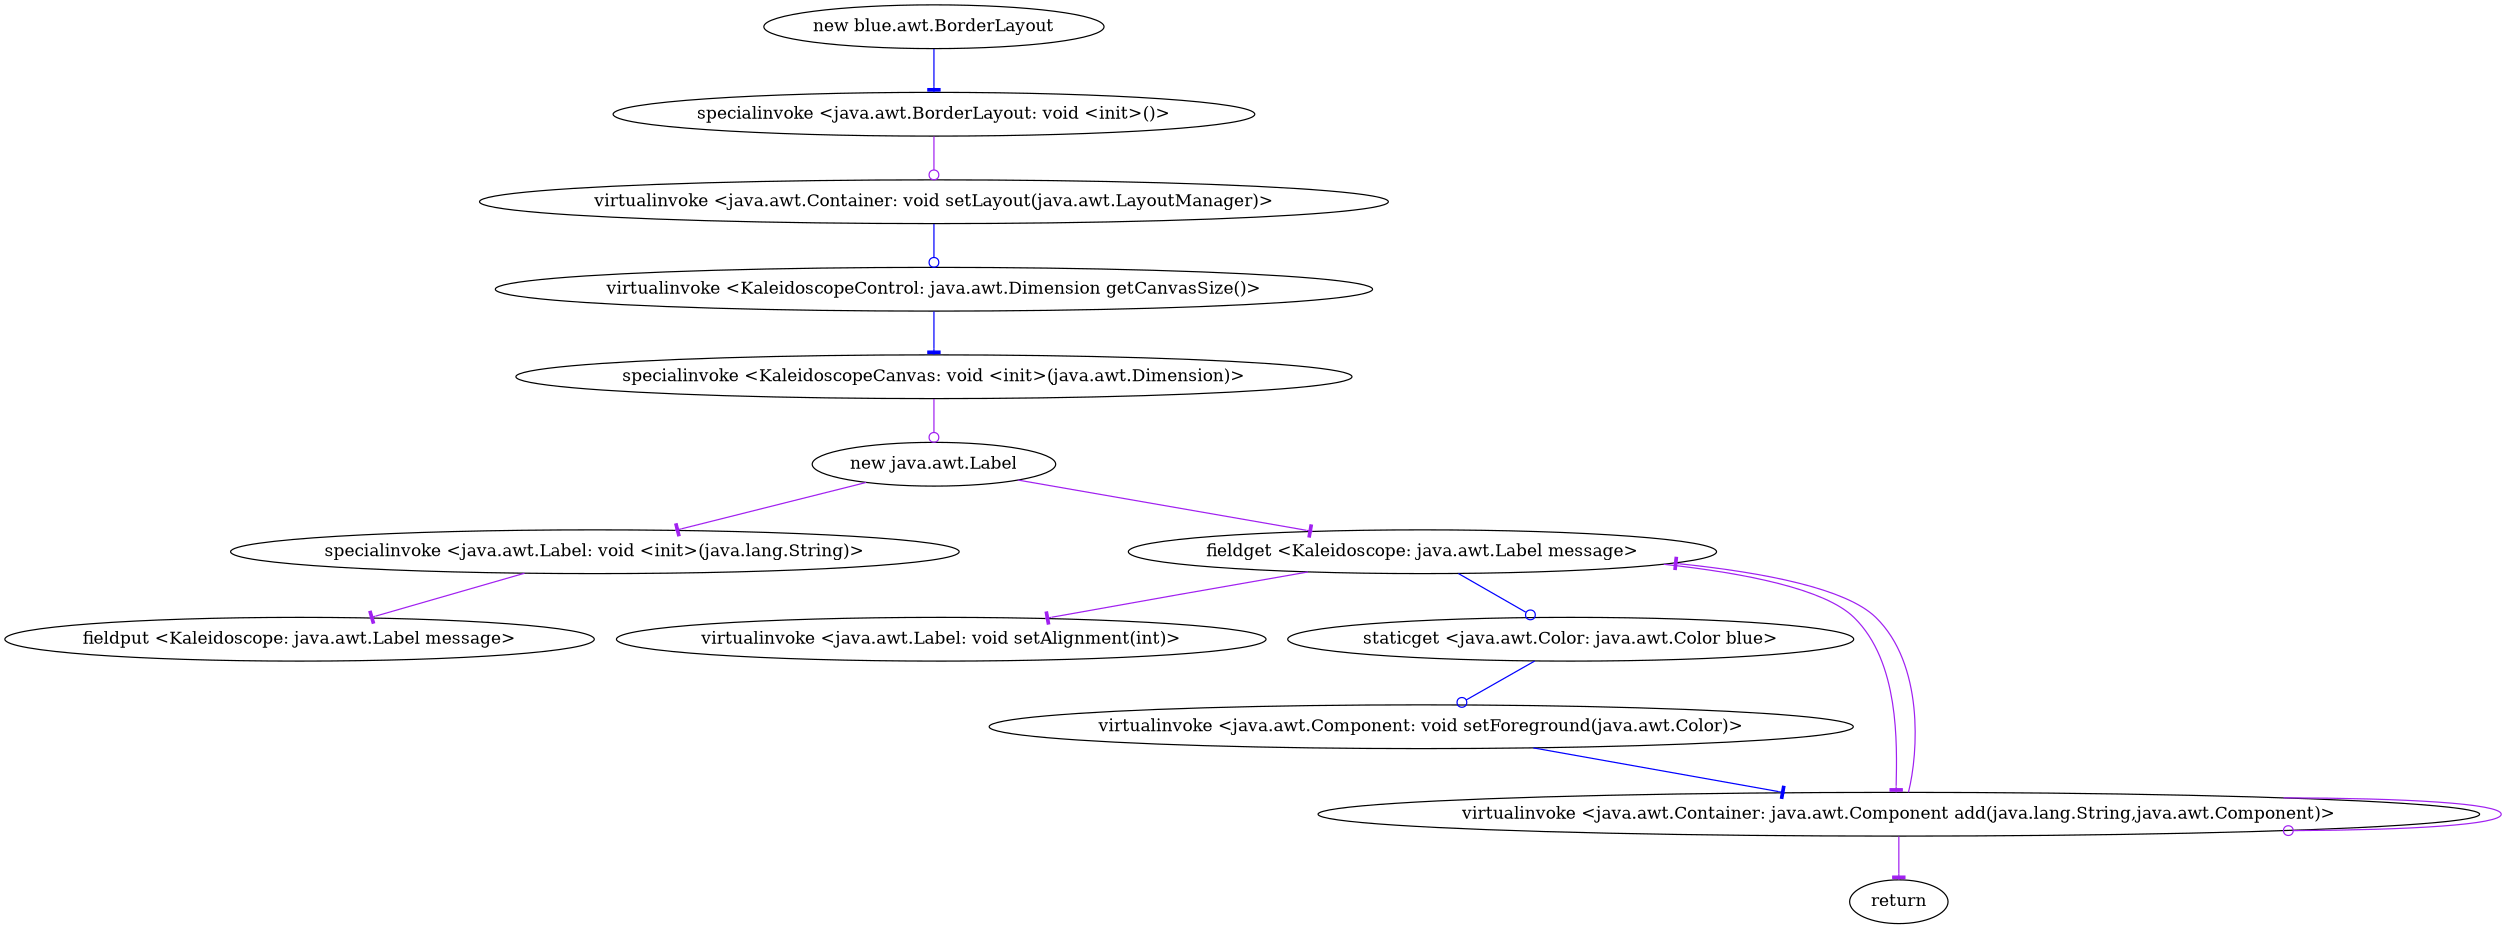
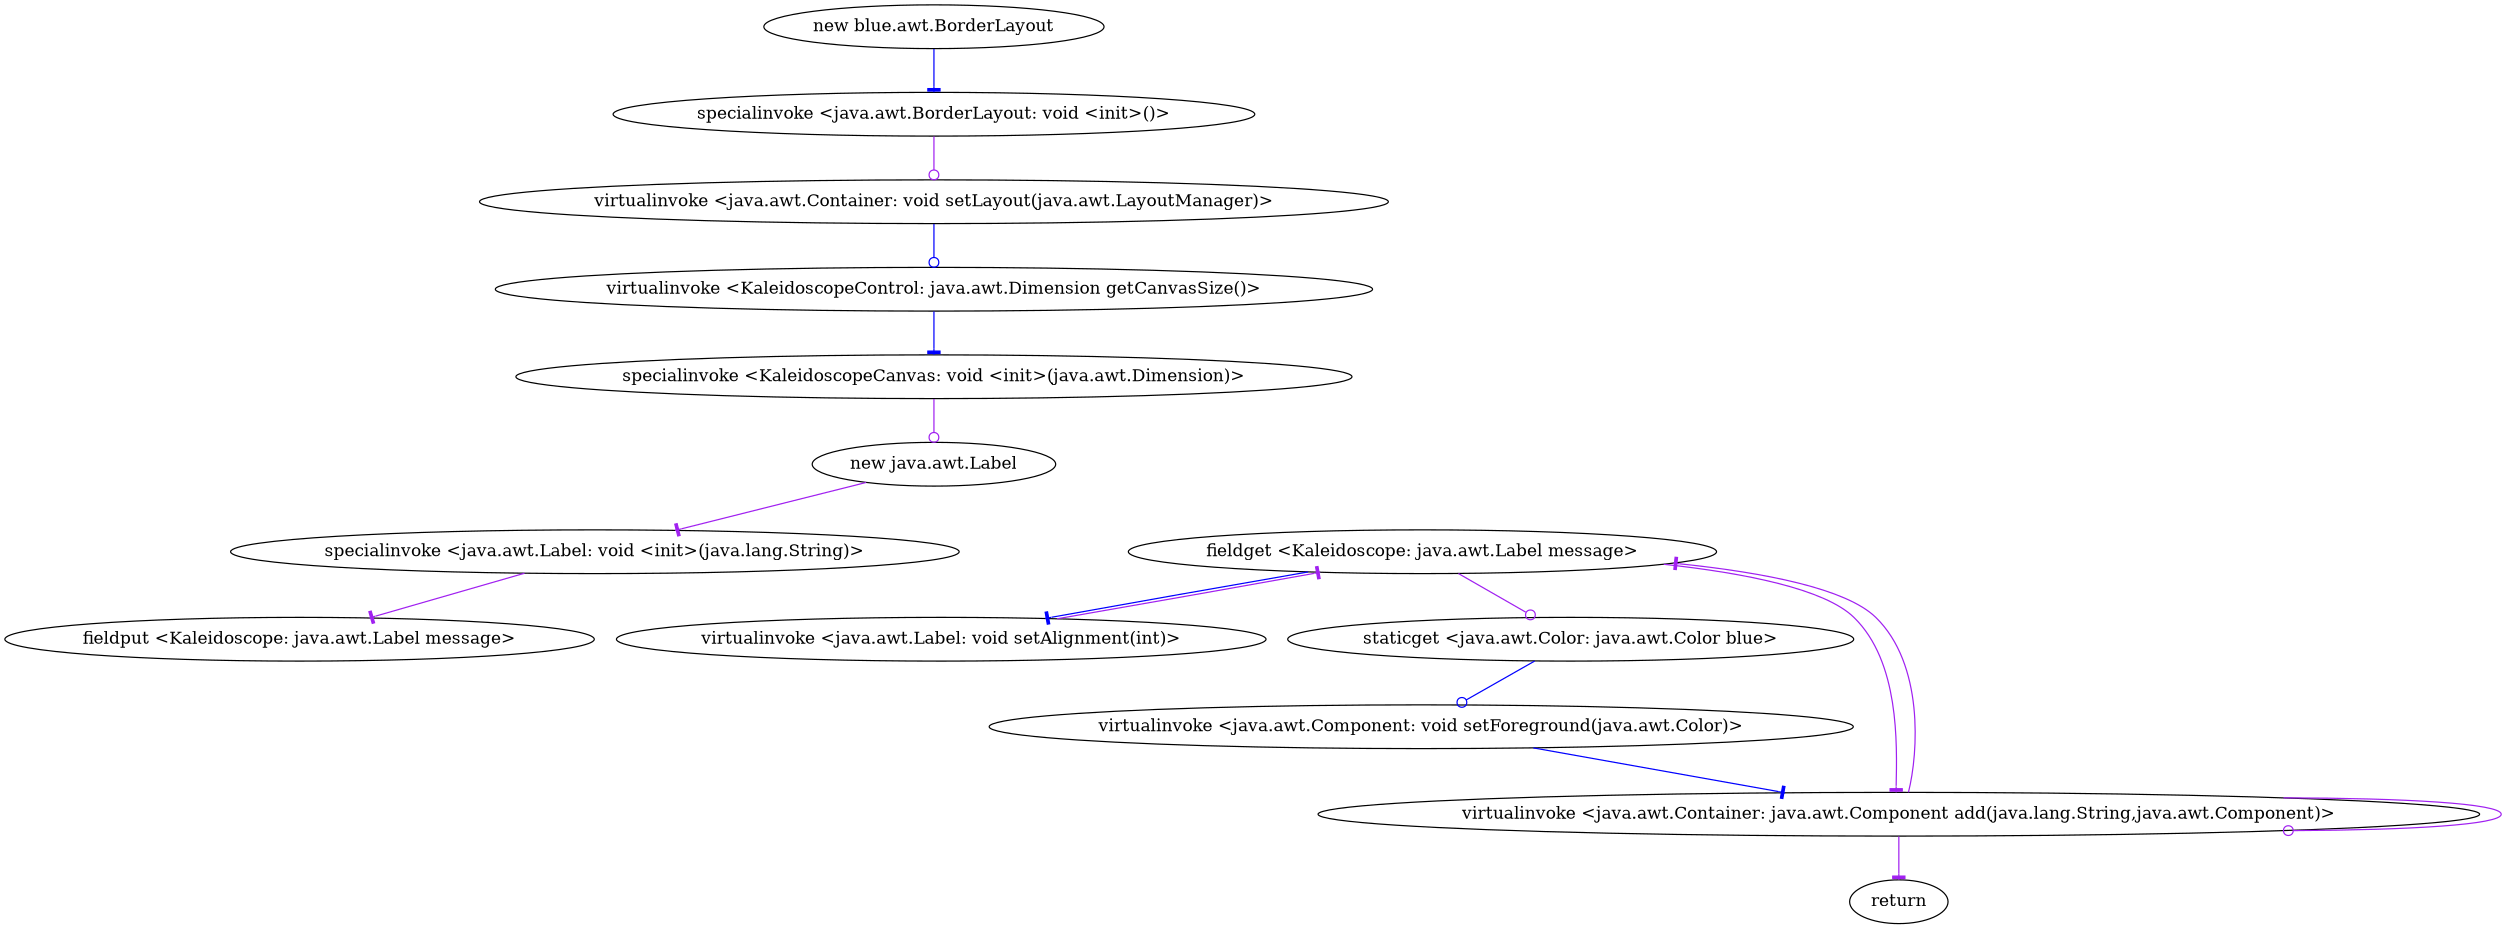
(1162, 505) -> (1186, 596)
(1492, 593) -> (1492, 593)
(1180, 594) -> (1180, 594)
